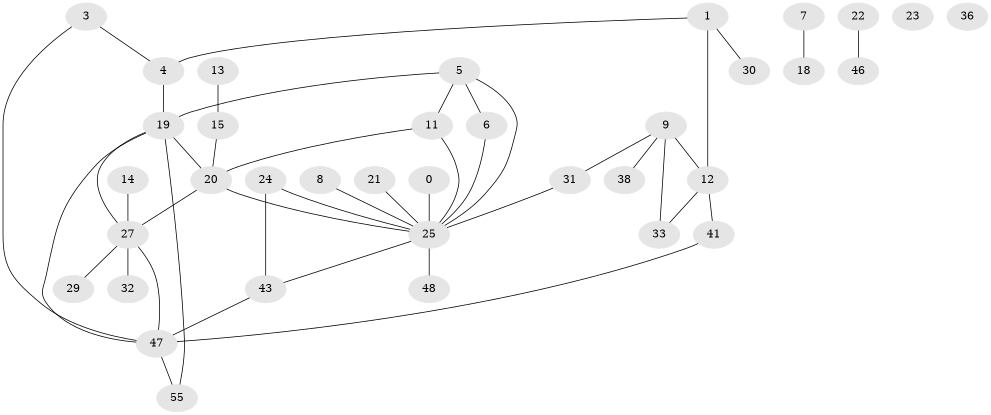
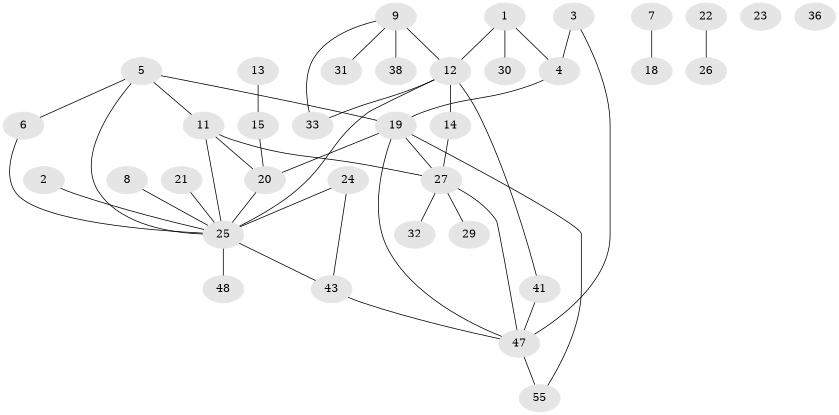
(858, 71) -> (706, 71)
none -> (450, 98)
(429, 180) -> (44, 180)
(168, 208) -> (304, 156)
(500, 208) -> (337, 143)
